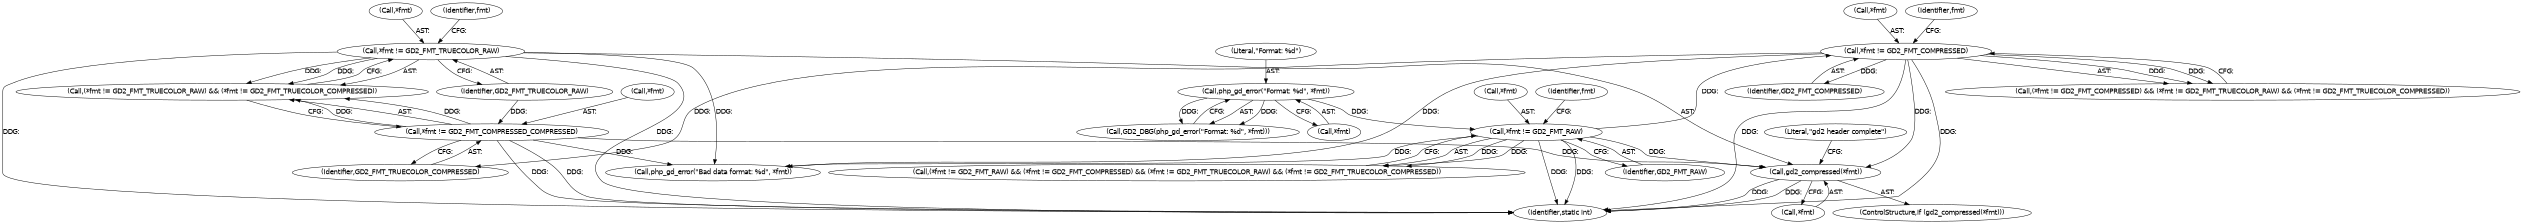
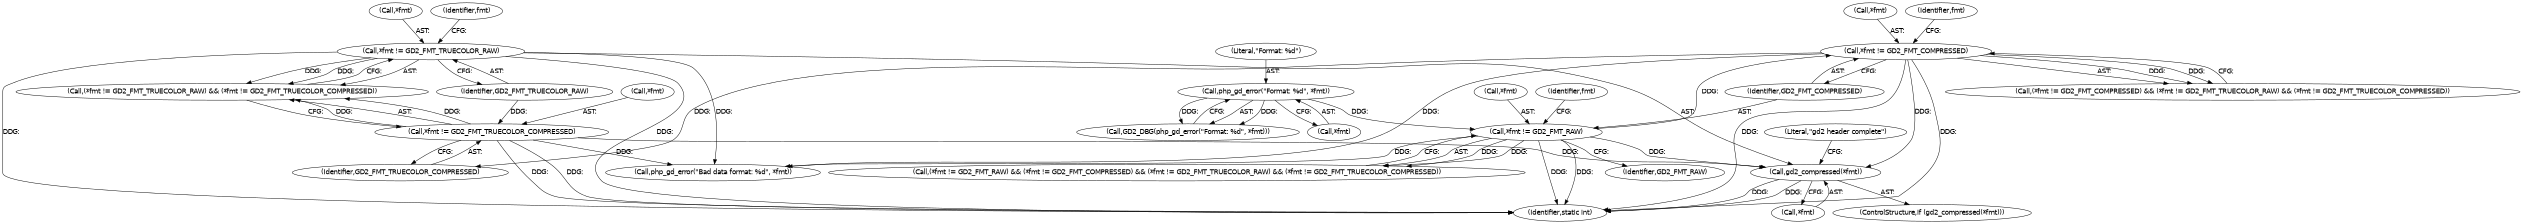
(1870, 72) -> (1870, 72)
(492, 132) -> (492, 132)
(1613, 150) -> (1697, 117)
